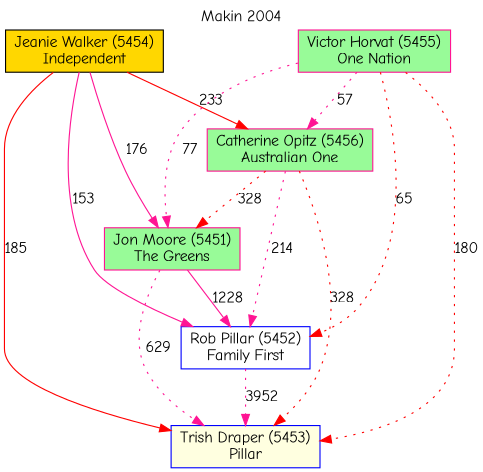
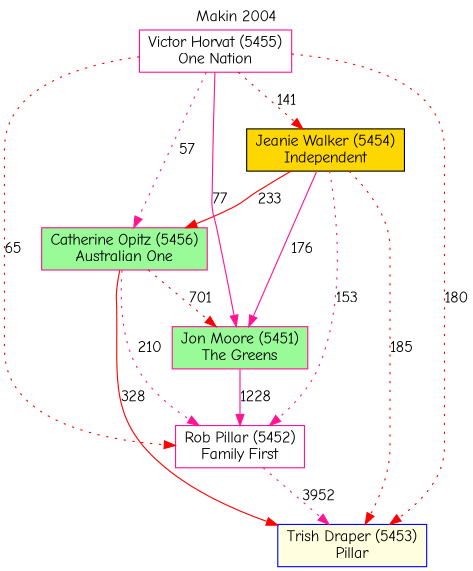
(374, 51) -> (216, 51)
none -> (266, 97)
(193, 116) -> (212, 195)
(250, 199) -> (201, 298)
(75, 224) -> (335, 303)
(282, 249) -> (150, 348)
(4, 293) -> (390, 338)
(330, 300) -> (133, 431)
(246, 348) -> (240, 447)
(141, 353) -> none
